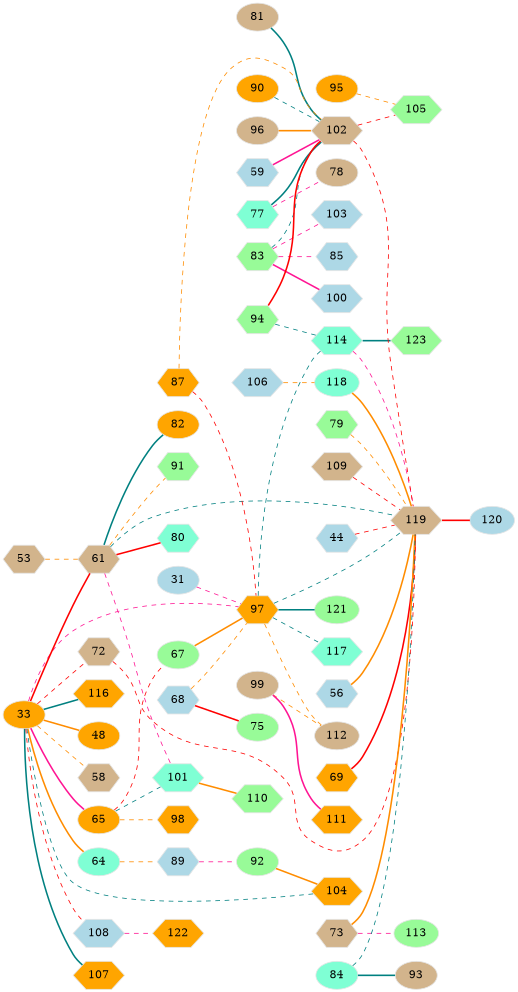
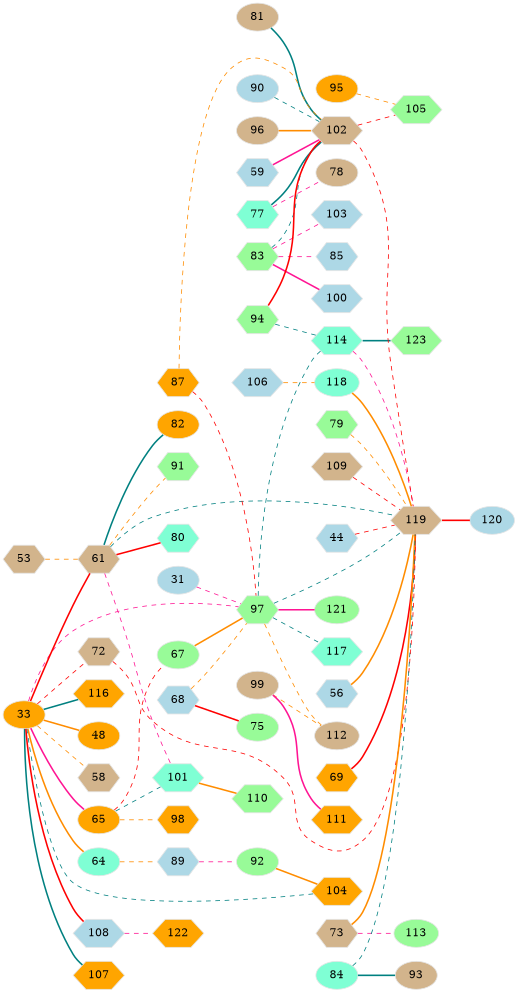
(258, 89) -> (258, 89)
(258, 610) -> (258, 610)
(297, 610) -> (297, 610)
(47, 844) -> (47, 844)
